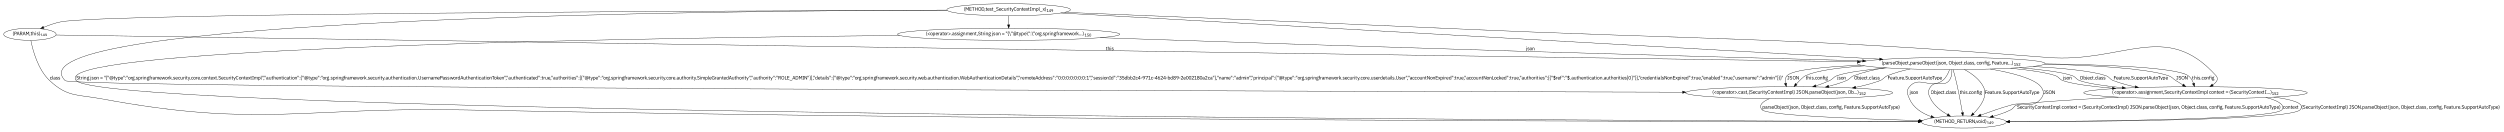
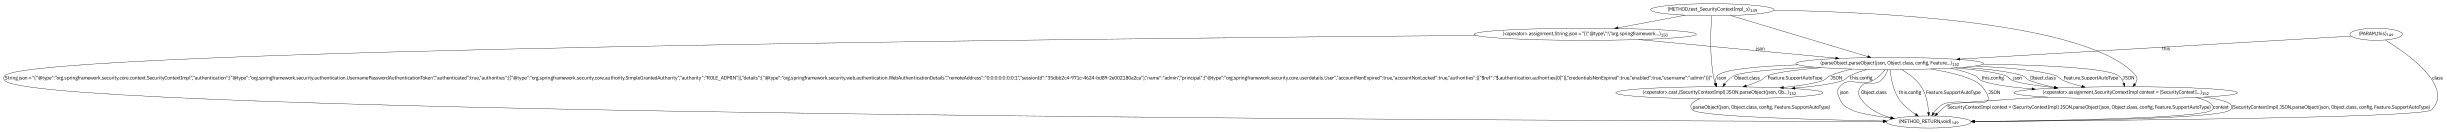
(495, 13) -> none
